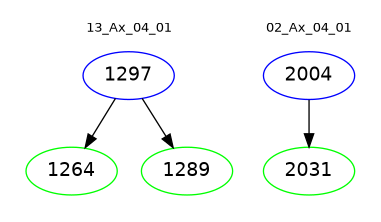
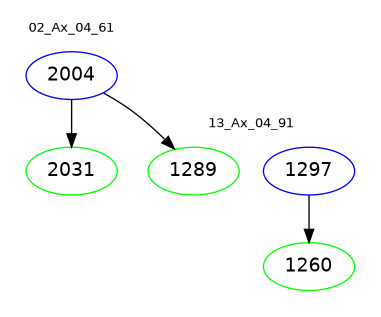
(129, 29) -> (251, 124)
(309, 29) -> (72, 29)
(154, 117) -> (146, 122)
(72, 171) -> (309, 267)
